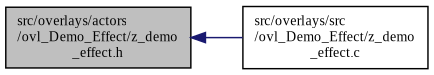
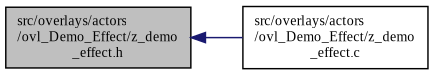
(335, 38) -> (335, 38)
